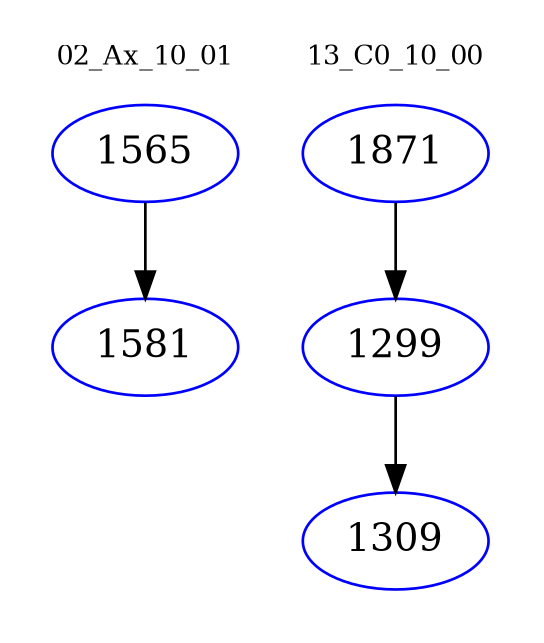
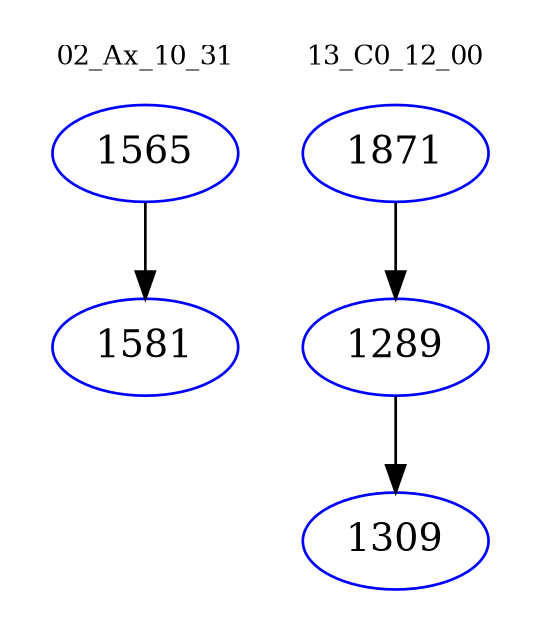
(145, 58) -> (145, 58)
(396, 58) -> (396, 58)
(396, 347) -> (396, 347)
